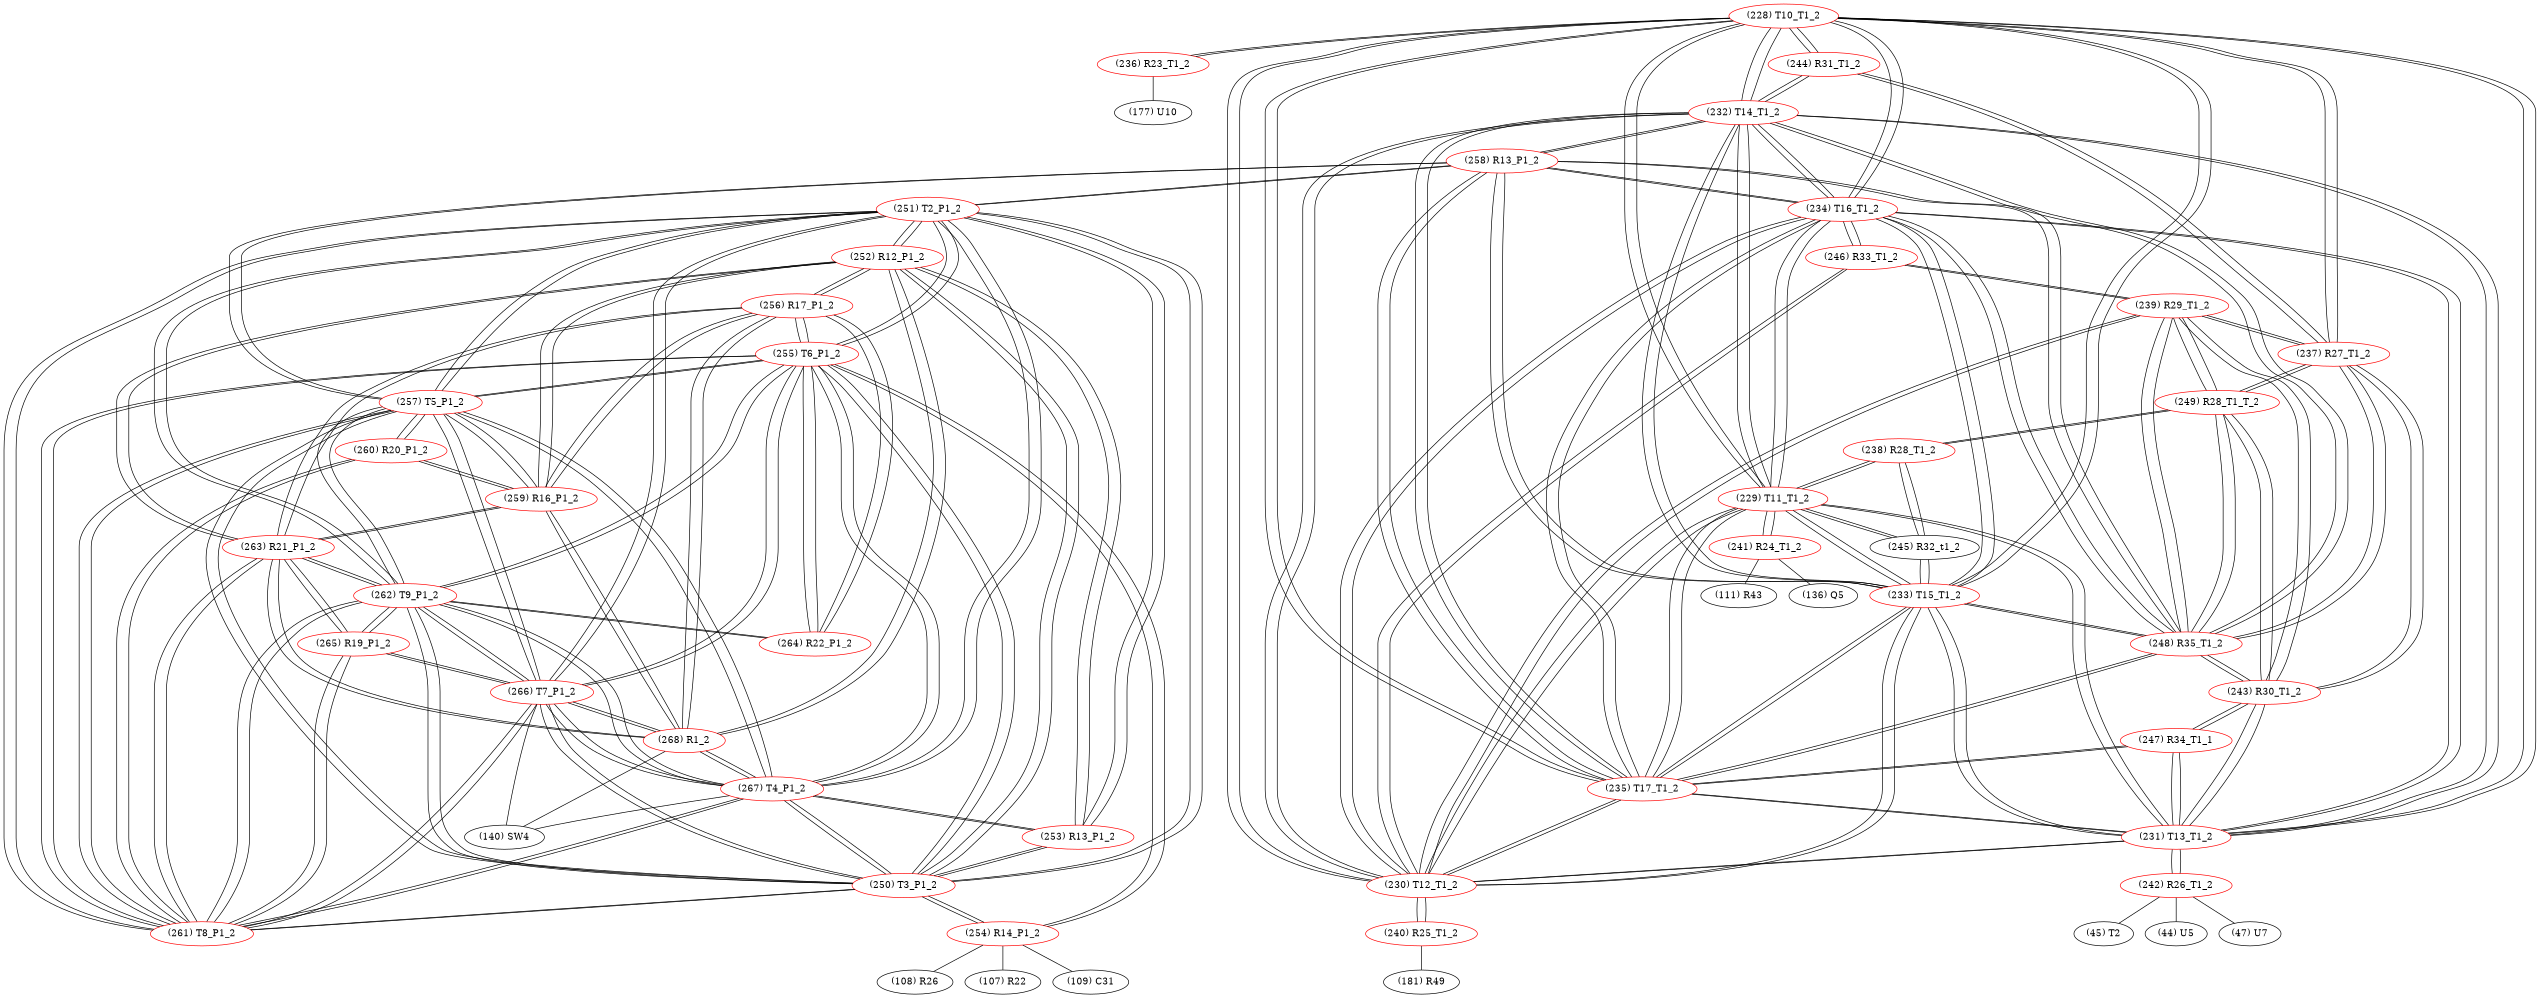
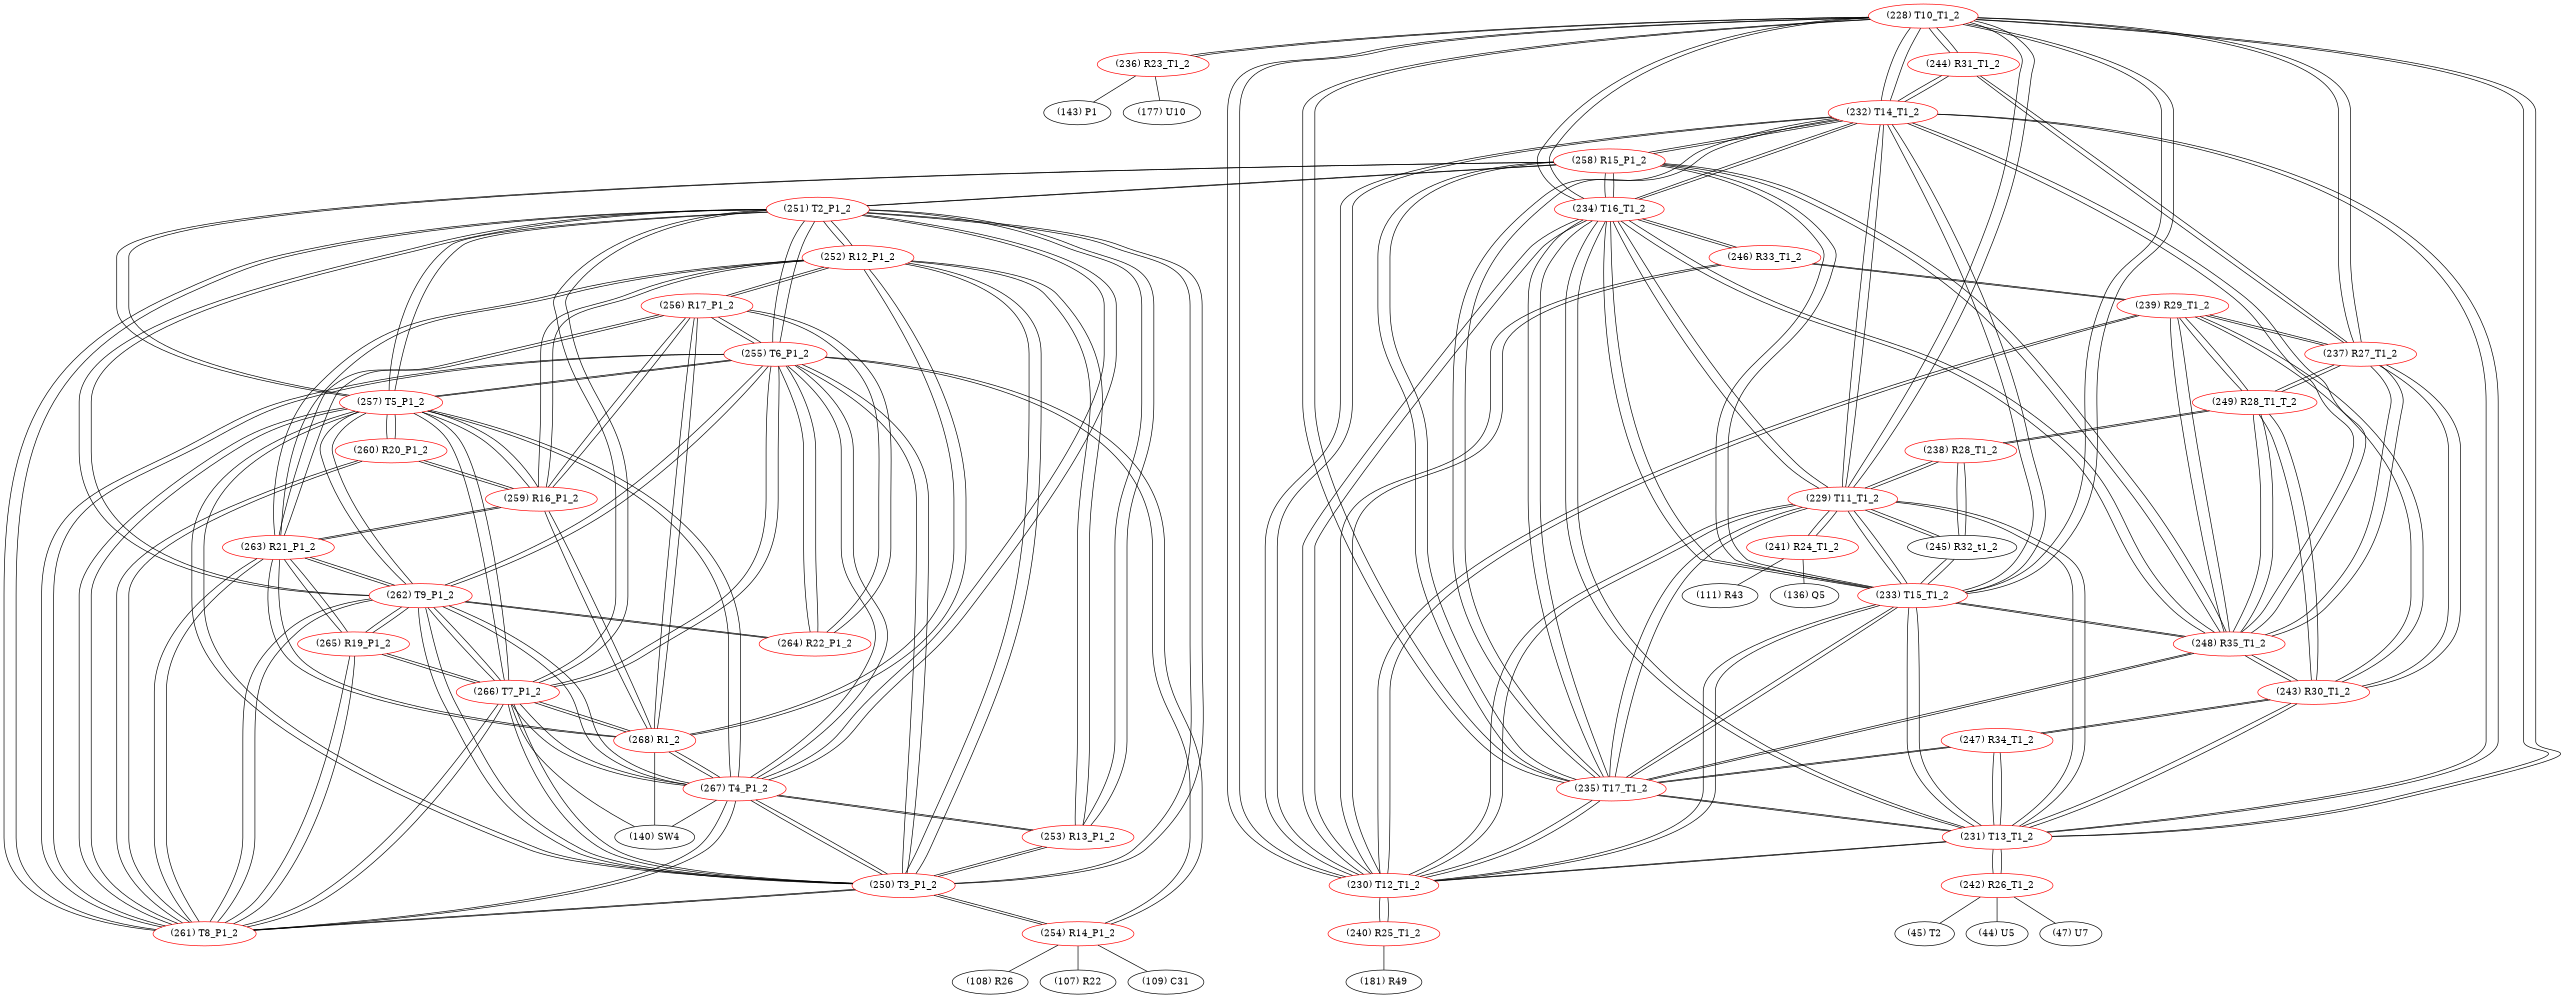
none -> (1077, 113)
(1502, 161) -> (1609, 161)
(2176, 741) -> (1997, 741)
